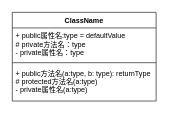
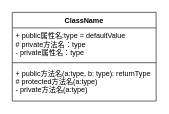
(92, 73) -> (92, 73)
